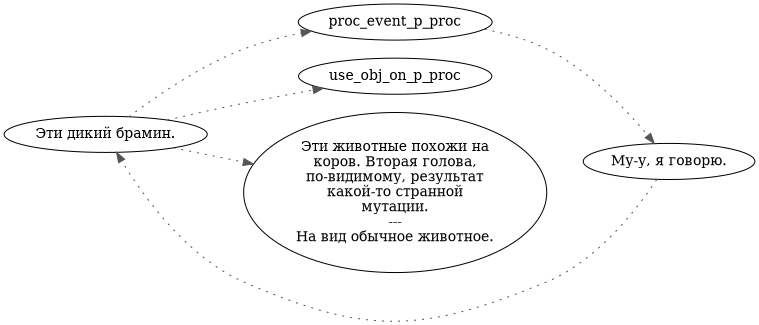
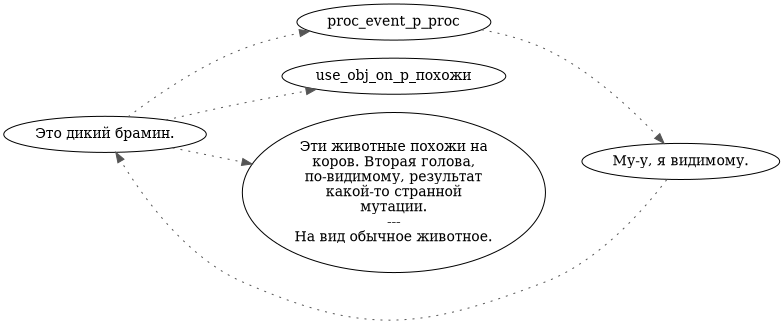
(395, 76) -> (394, 76)
(106, 134) -> (105, 134)
(669, 161) -> (681, 161)
